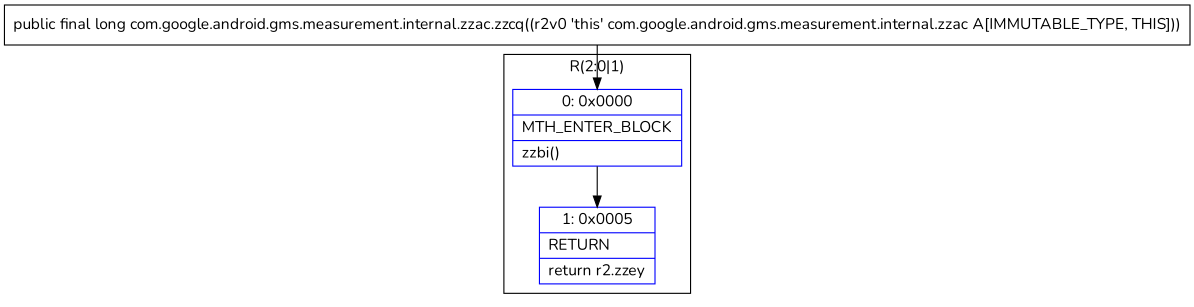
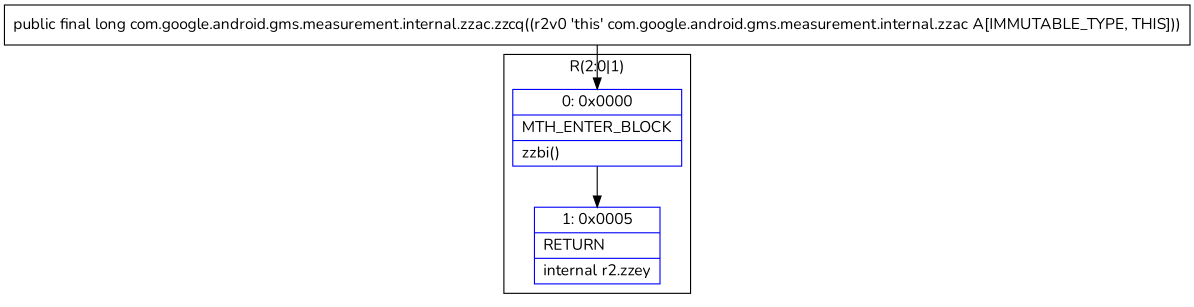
(597, 271) -> (597, 271)
